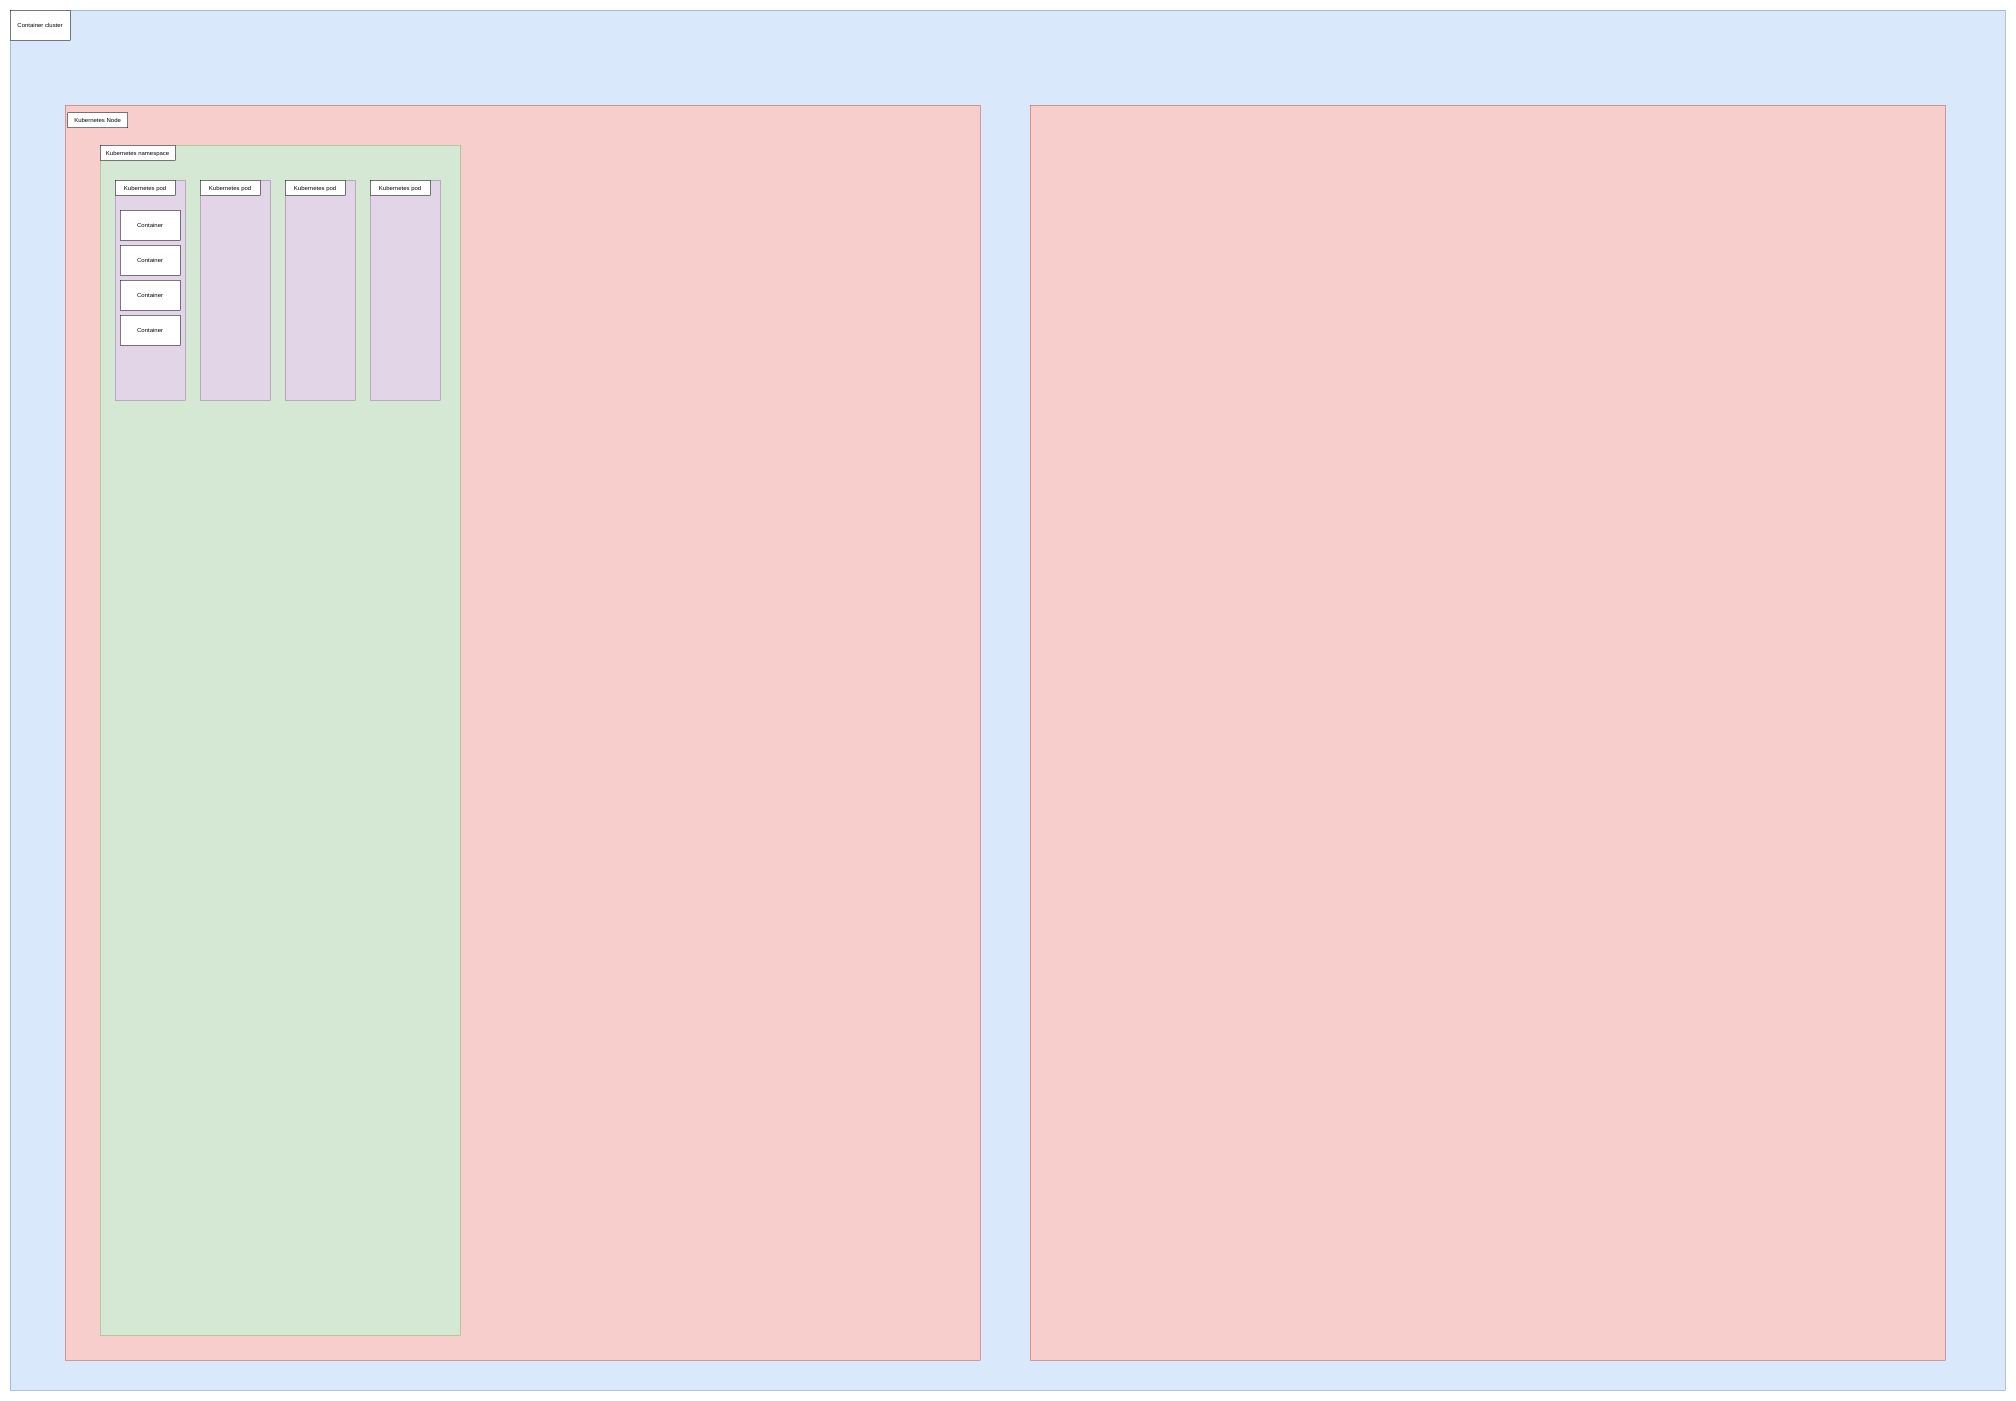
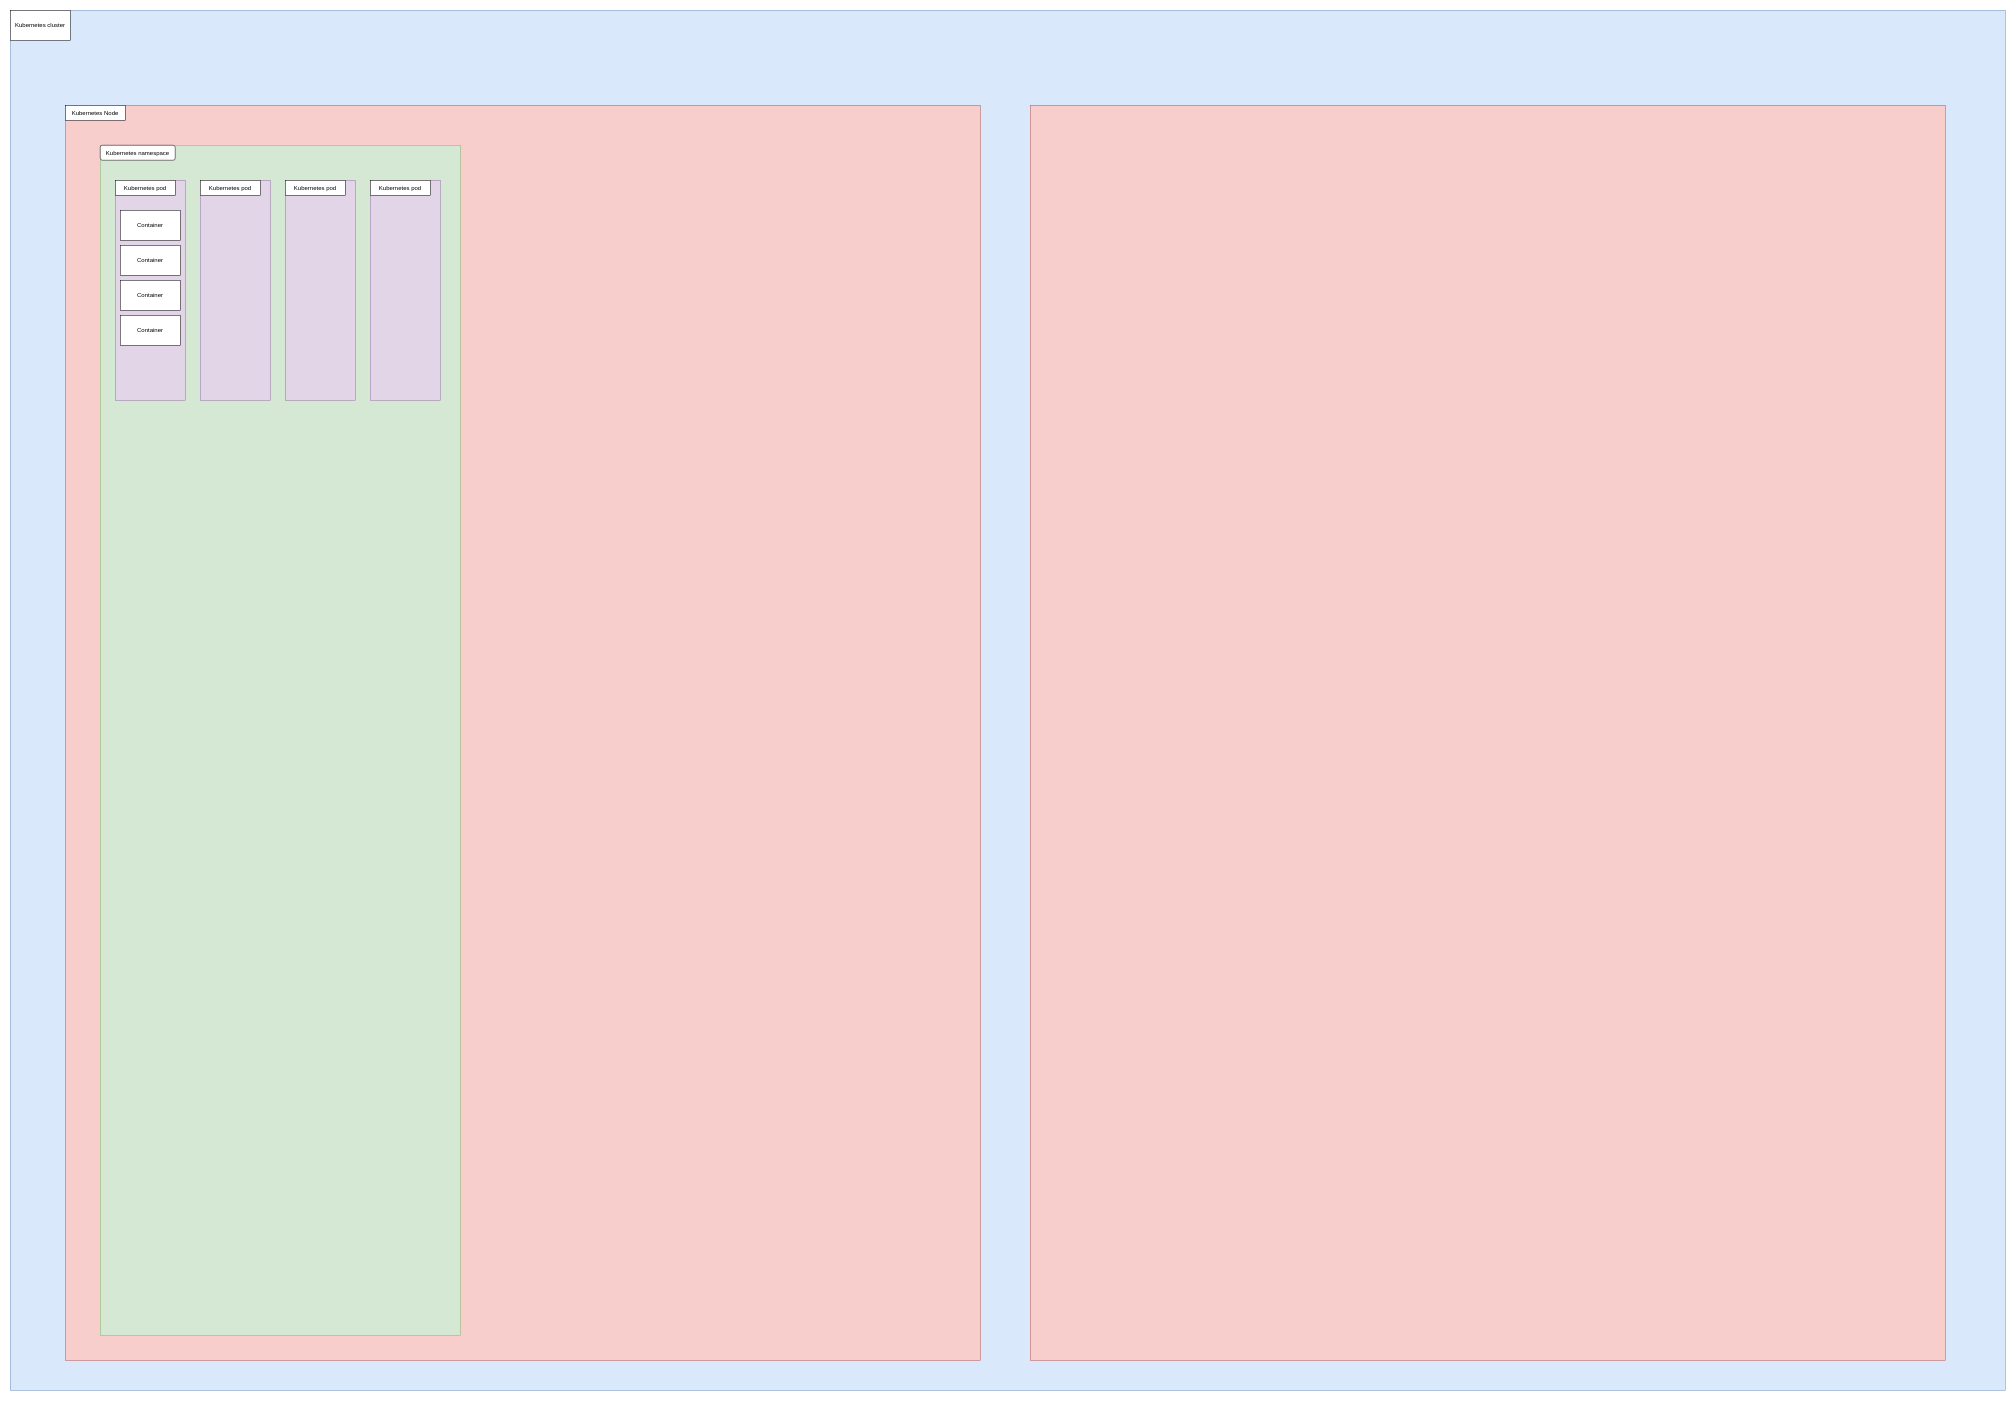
(40, 25) -> (40, 25)
(98, 120) -> (95, 113)
(138, 153) -> (138, 153)
